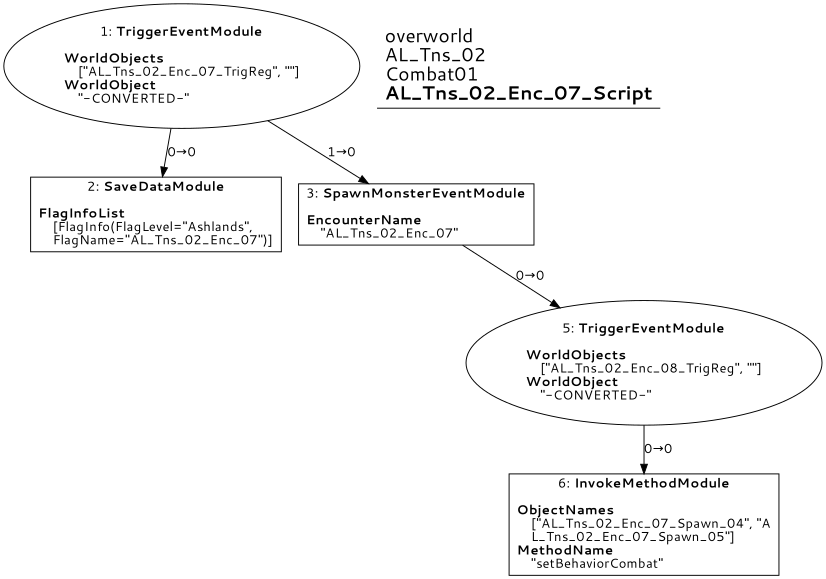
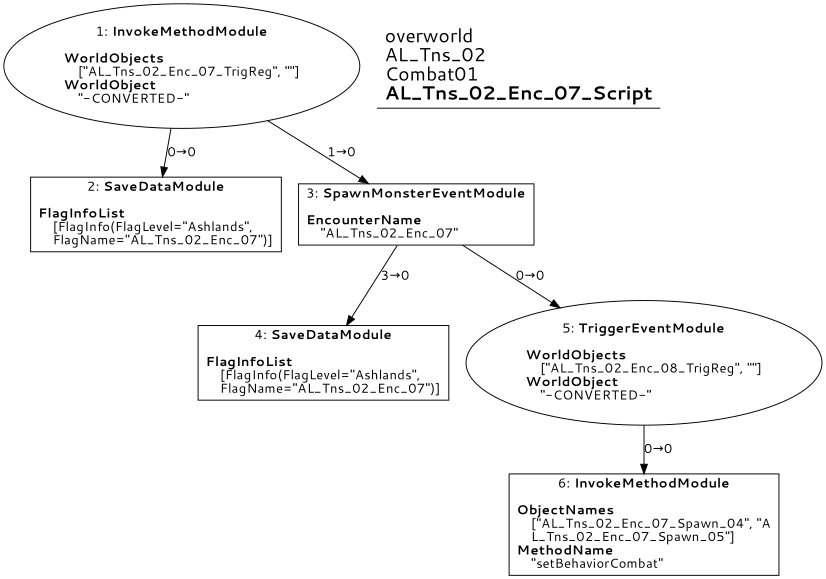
(190, 32) -> (190, 32)
none -> (323, 363)
